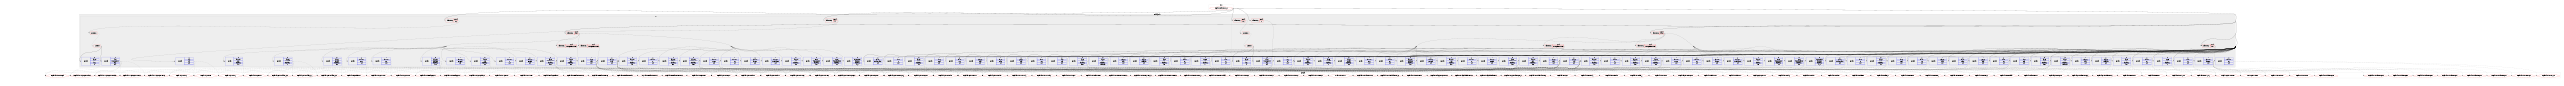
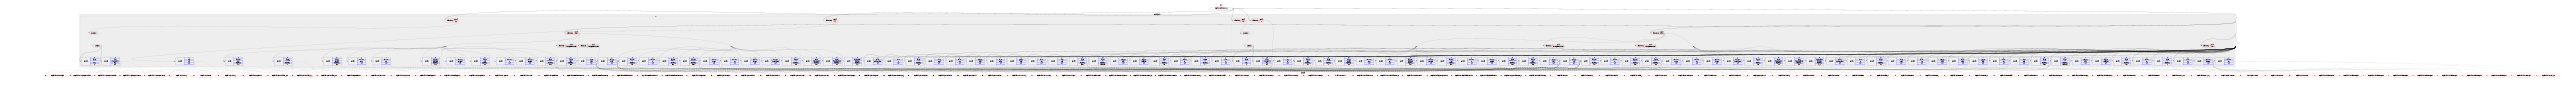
(551, 76) -> (551, 76)
(1143, 76) -> (1143, 76)
none -> (2351, 76)
